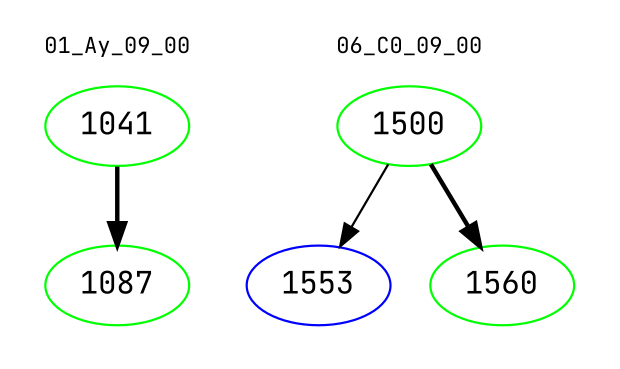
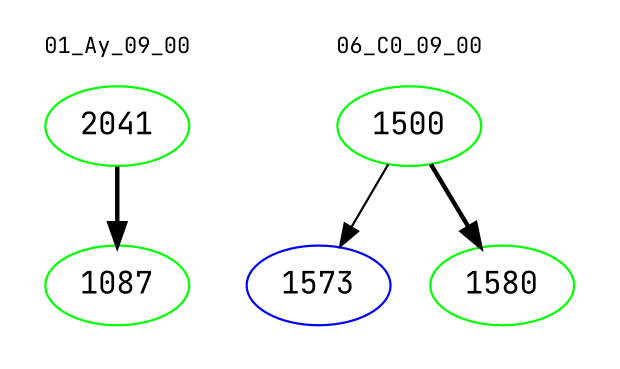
(117, 126) -> (117, 126)
(319, 285) -> (319, 285)
(502, 285) -> (502, 285)
